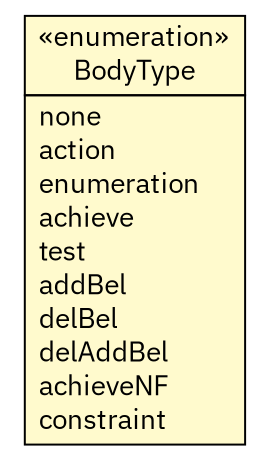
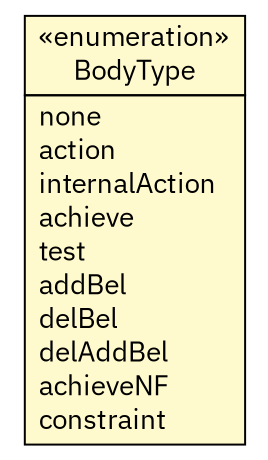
(120, 185) -> (128, 185)
